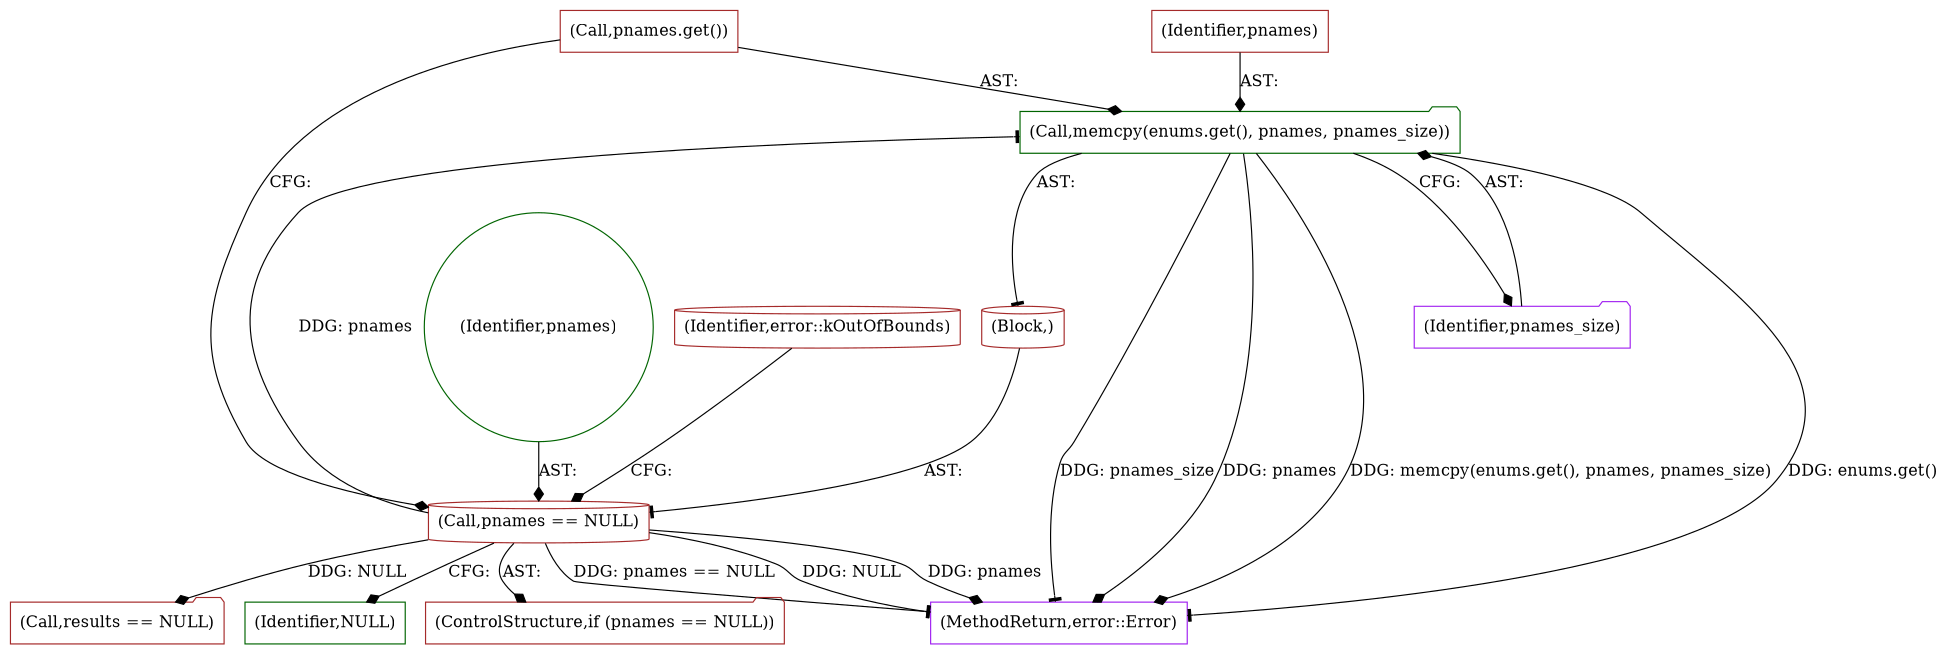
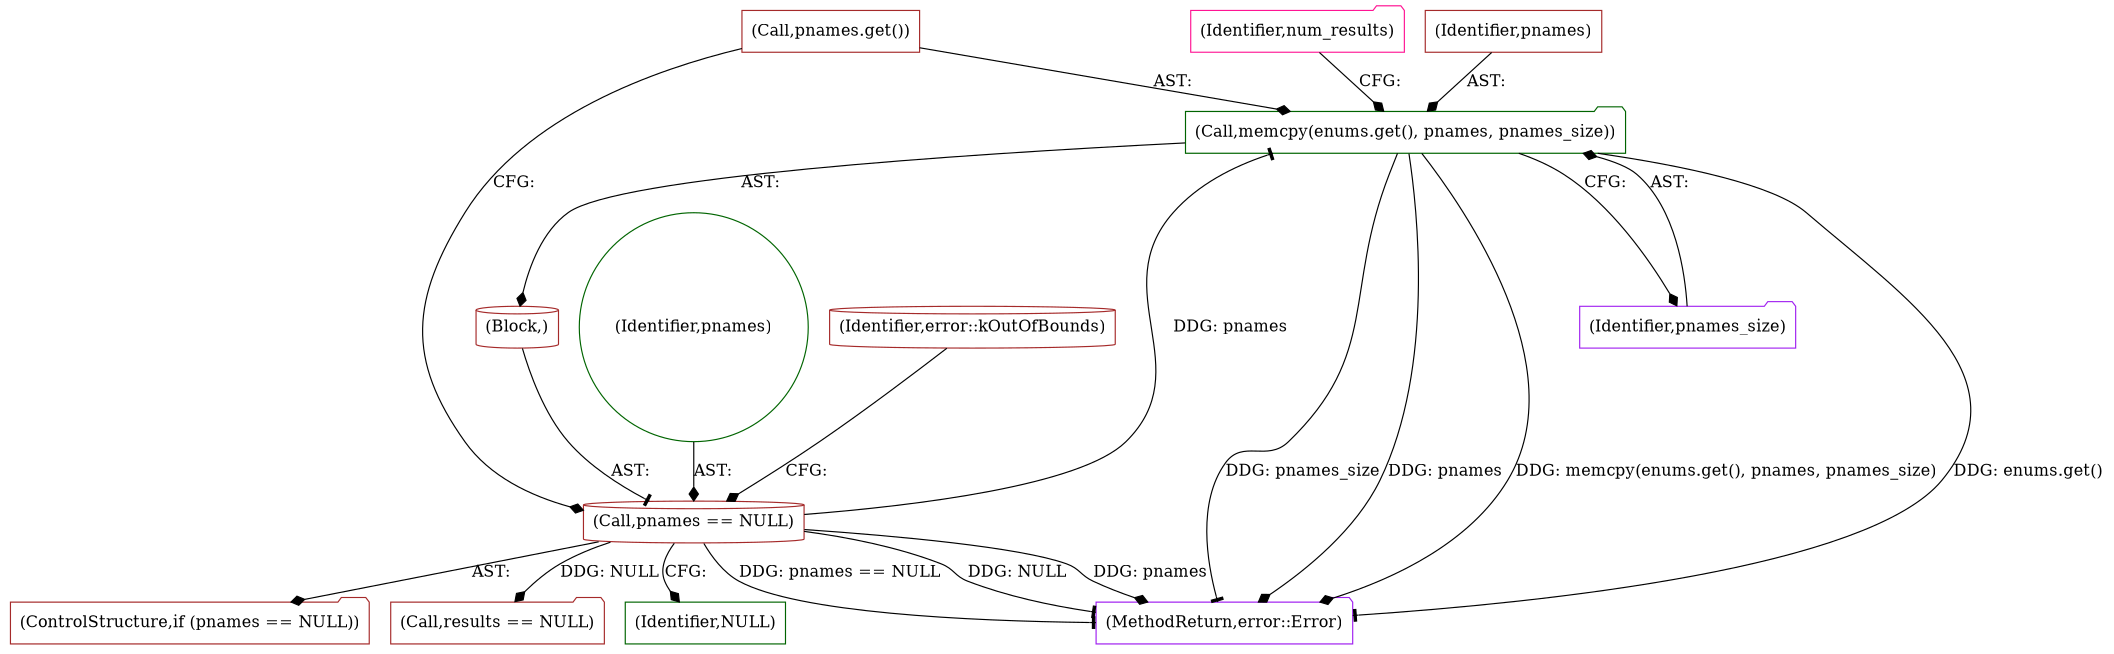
none -> (1298, 31)
(1018, 210) -> (828, 167)
(1059, 623) -> (1224, 623)
